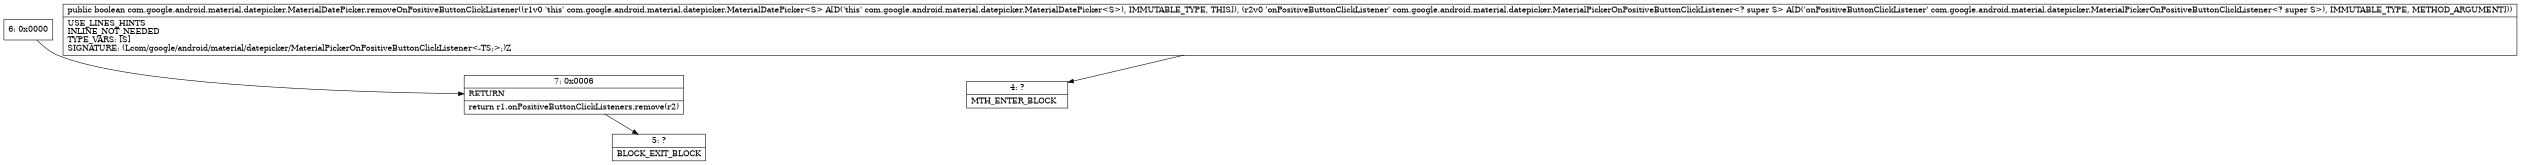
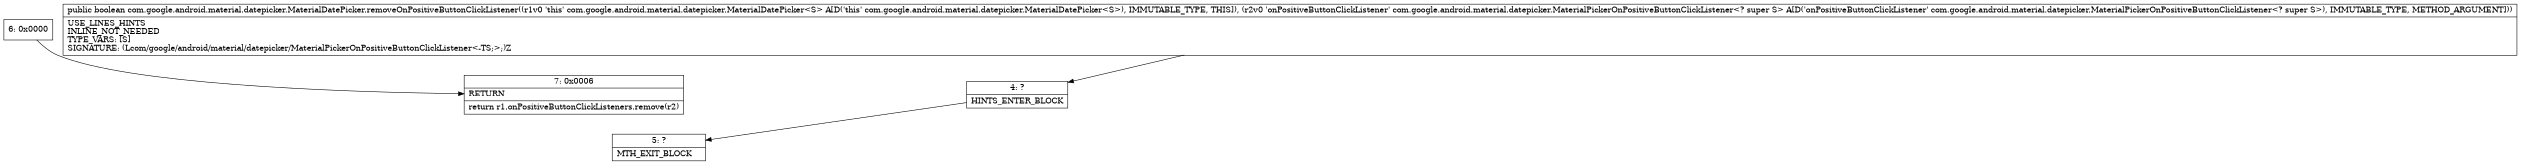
(1014, 101) -> (1017, 101)
(619, 123) -> (839, 121)
(659, 154) -> (654, 154)
